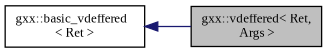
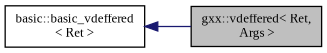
(75, 26) -> (75, 26)
